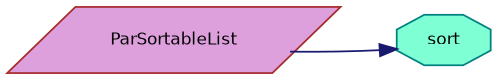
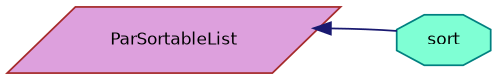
(335, 52) -> (364, 29)
